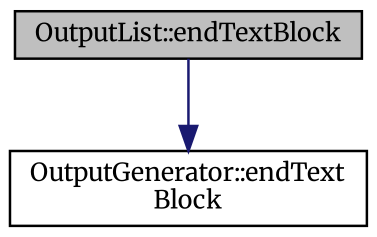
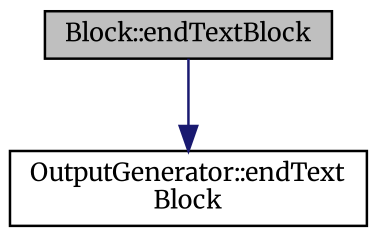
(188, 35) -> (188, 35)
